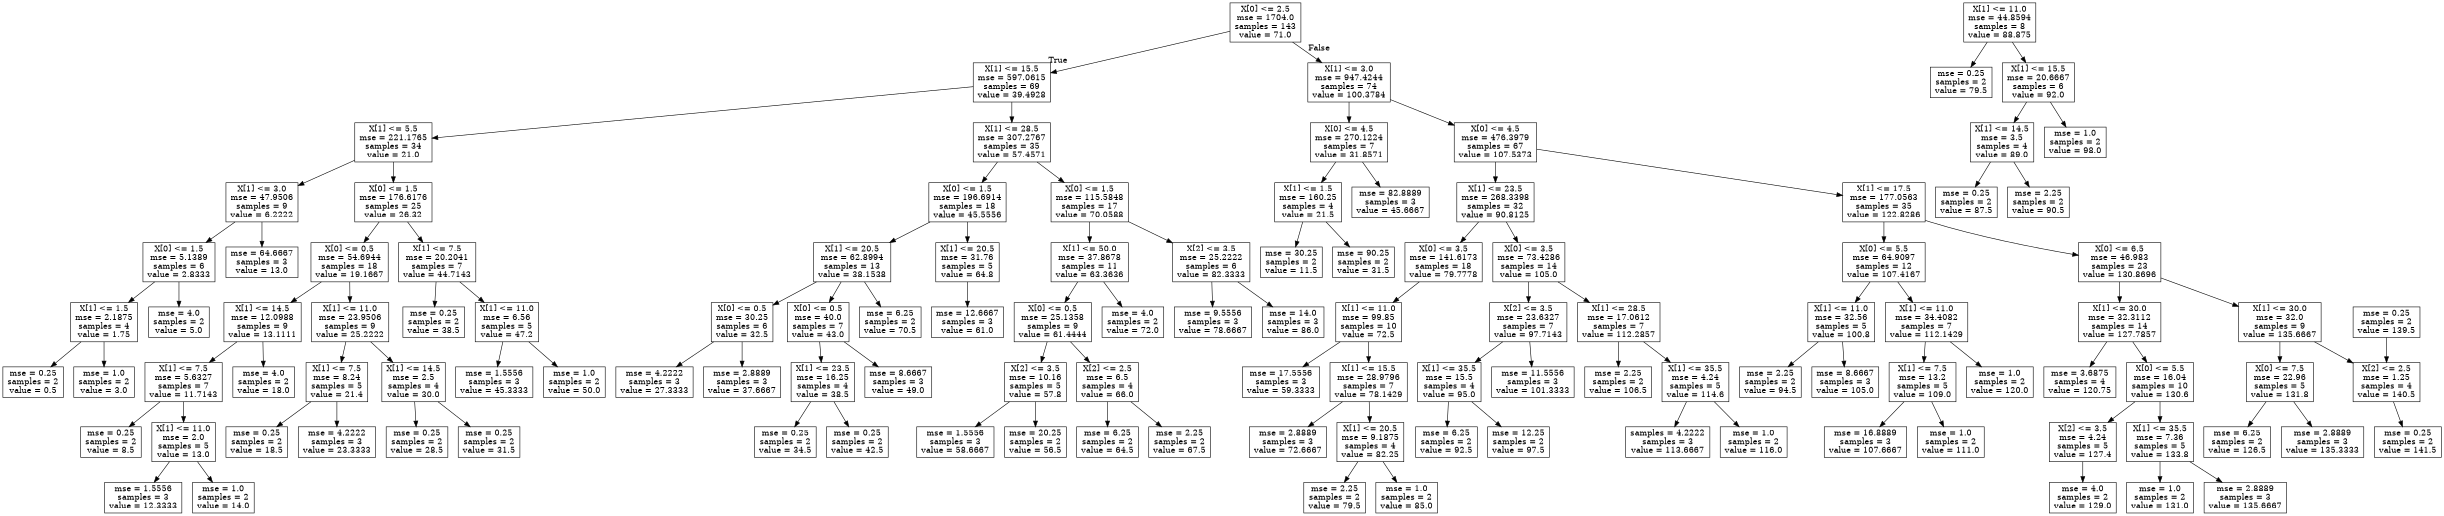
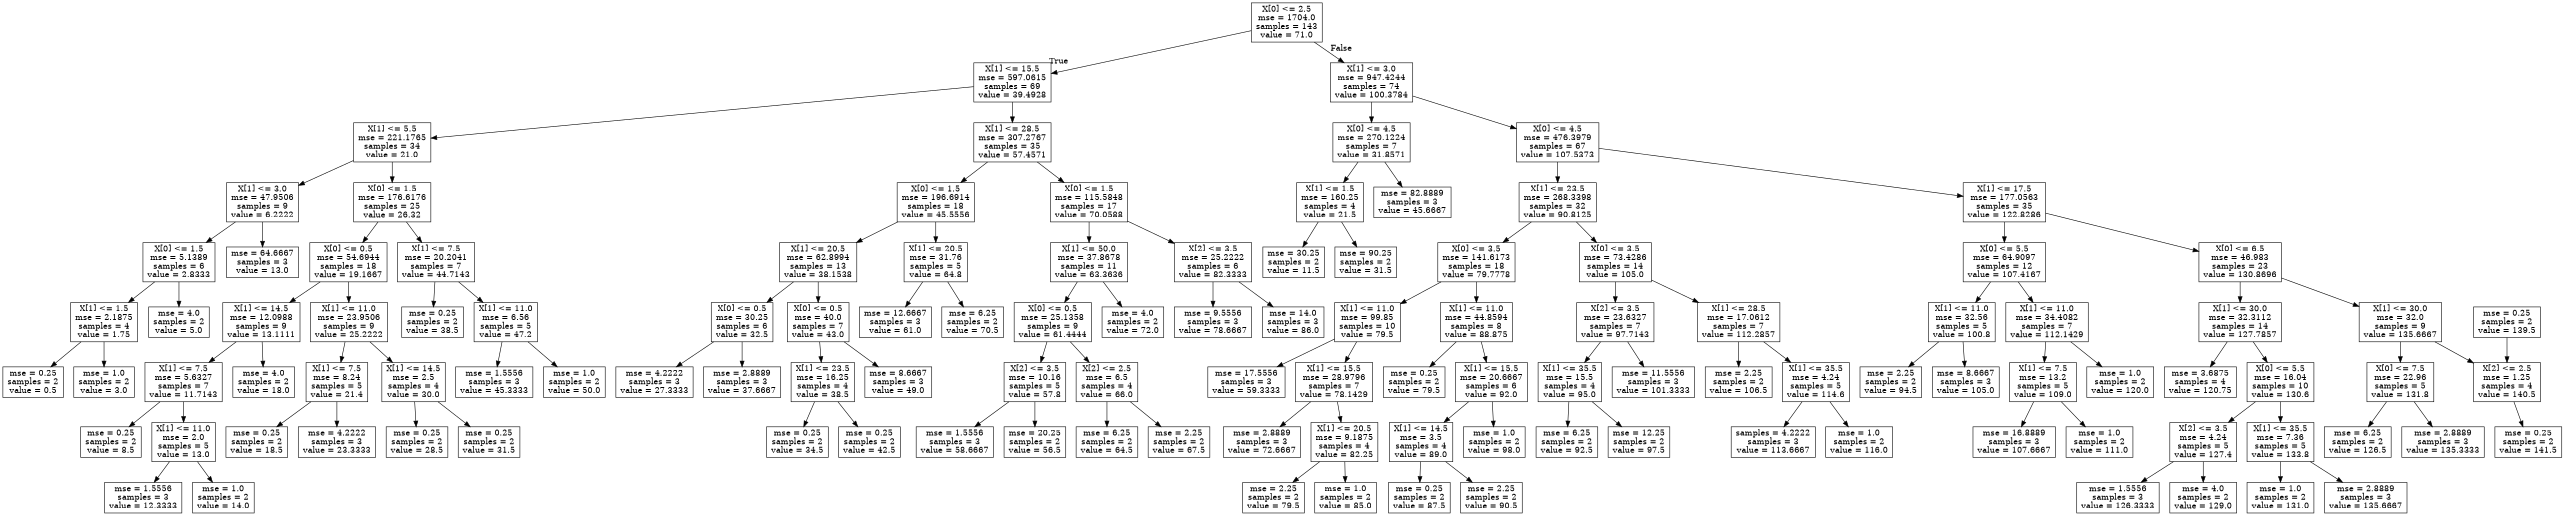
none -> (1476, 289)
(871, 292) -> (954, 292)
(1369, 322) -> (1367, 322)
none -> (2118, 498)
